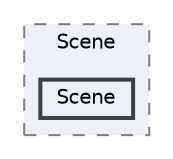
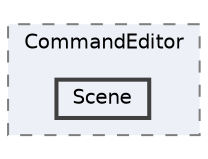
(87, 43) -> (104, 43)
